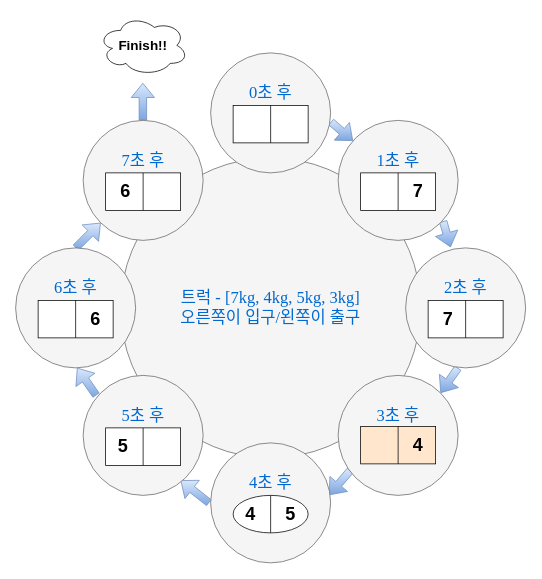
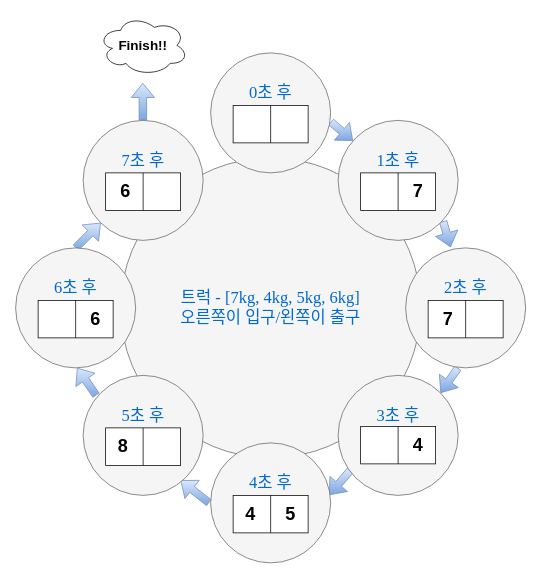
(270, 308) -> (270, 308)
(398, 445) -> (398, 445)
(143, 447) -> (143, 447)
(270, 514) -> (270, 514)
